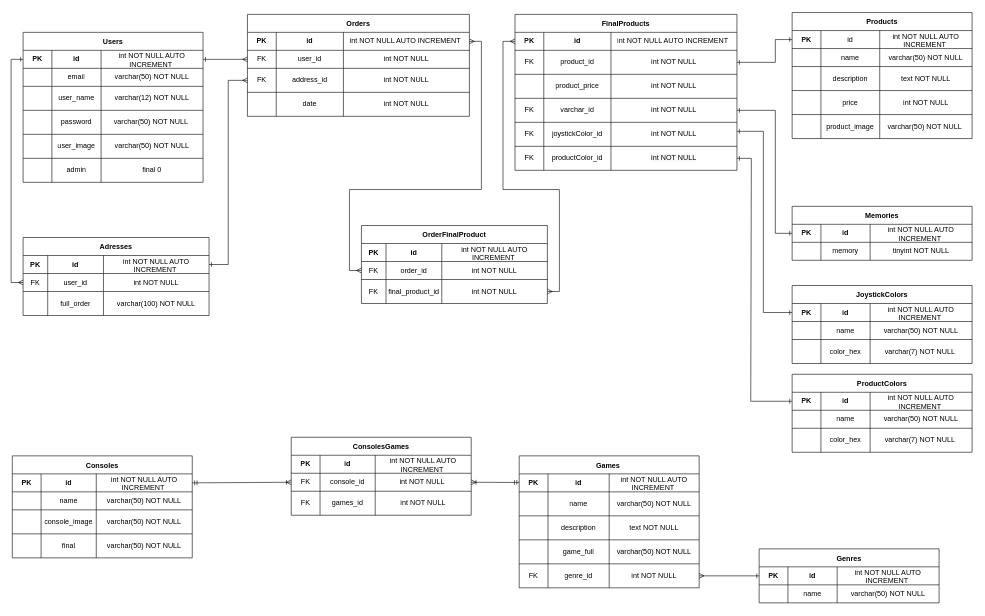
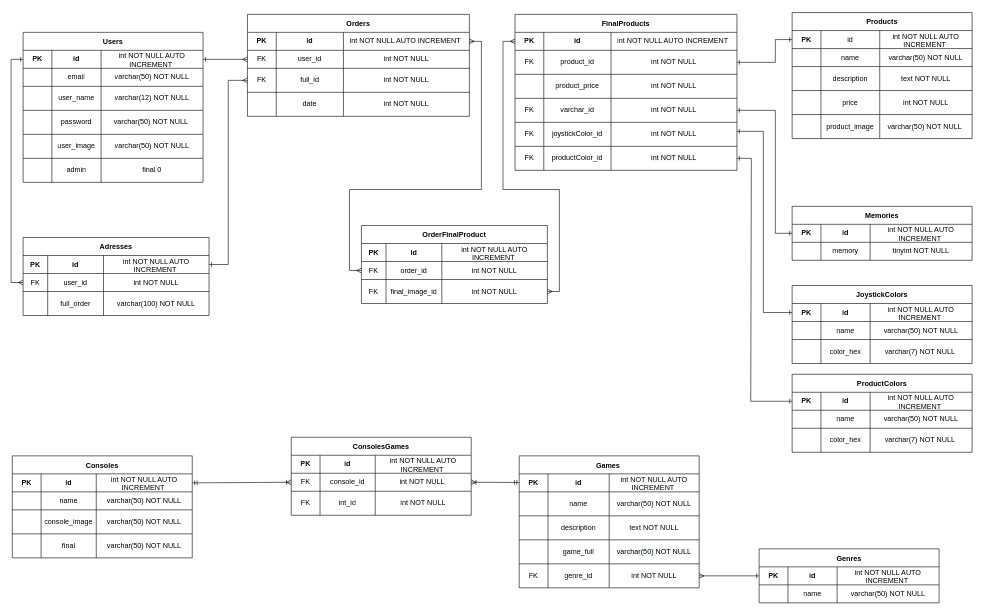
(310, 80) -> (310, 80)
(414, 291) -> (414, 291)
(348, 503) -> (348, 503)
